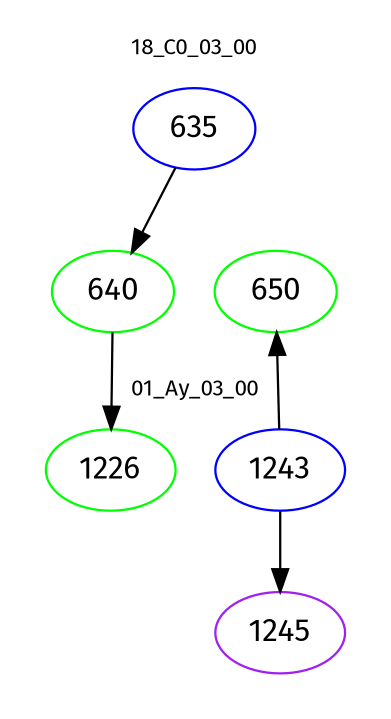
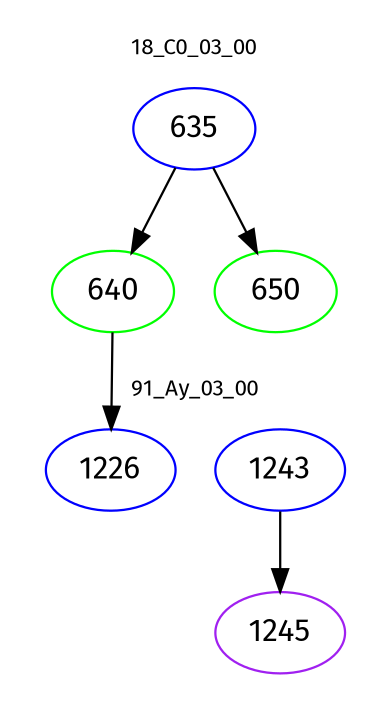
(195, 390) -> (195, 390)
(278, 392) -> (230, 200)
(111, 470) -> (111, 470)
